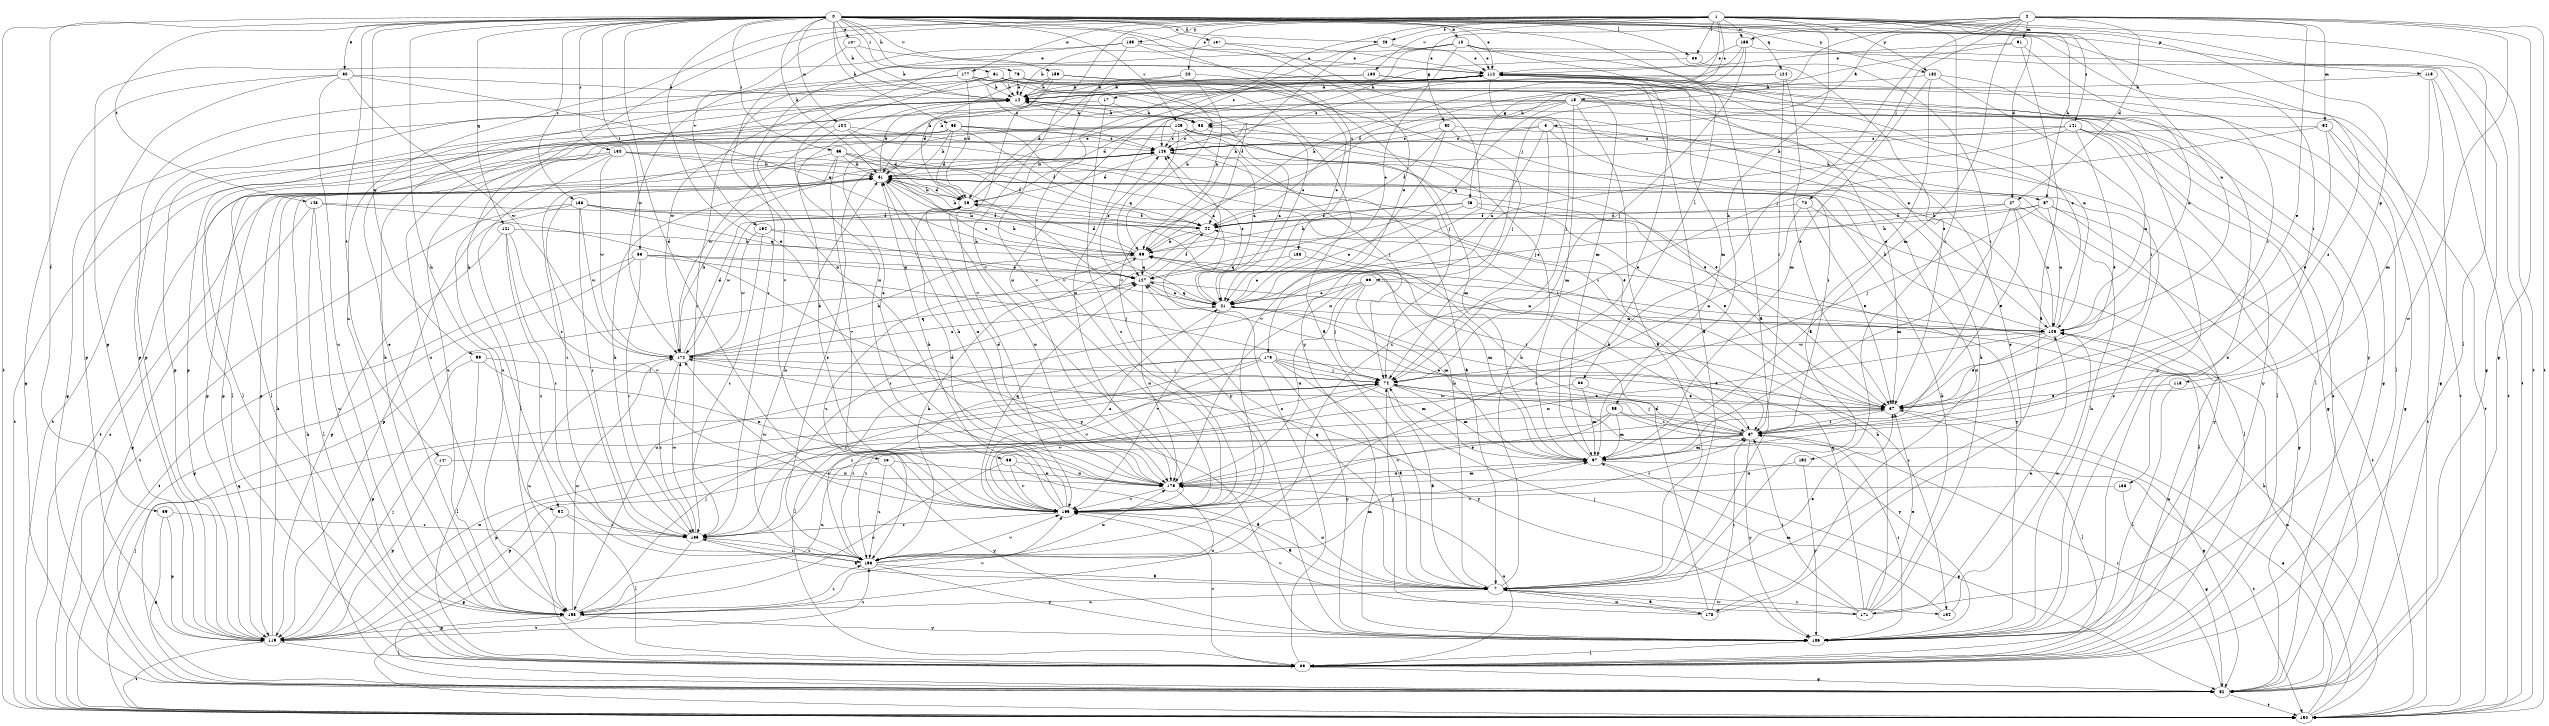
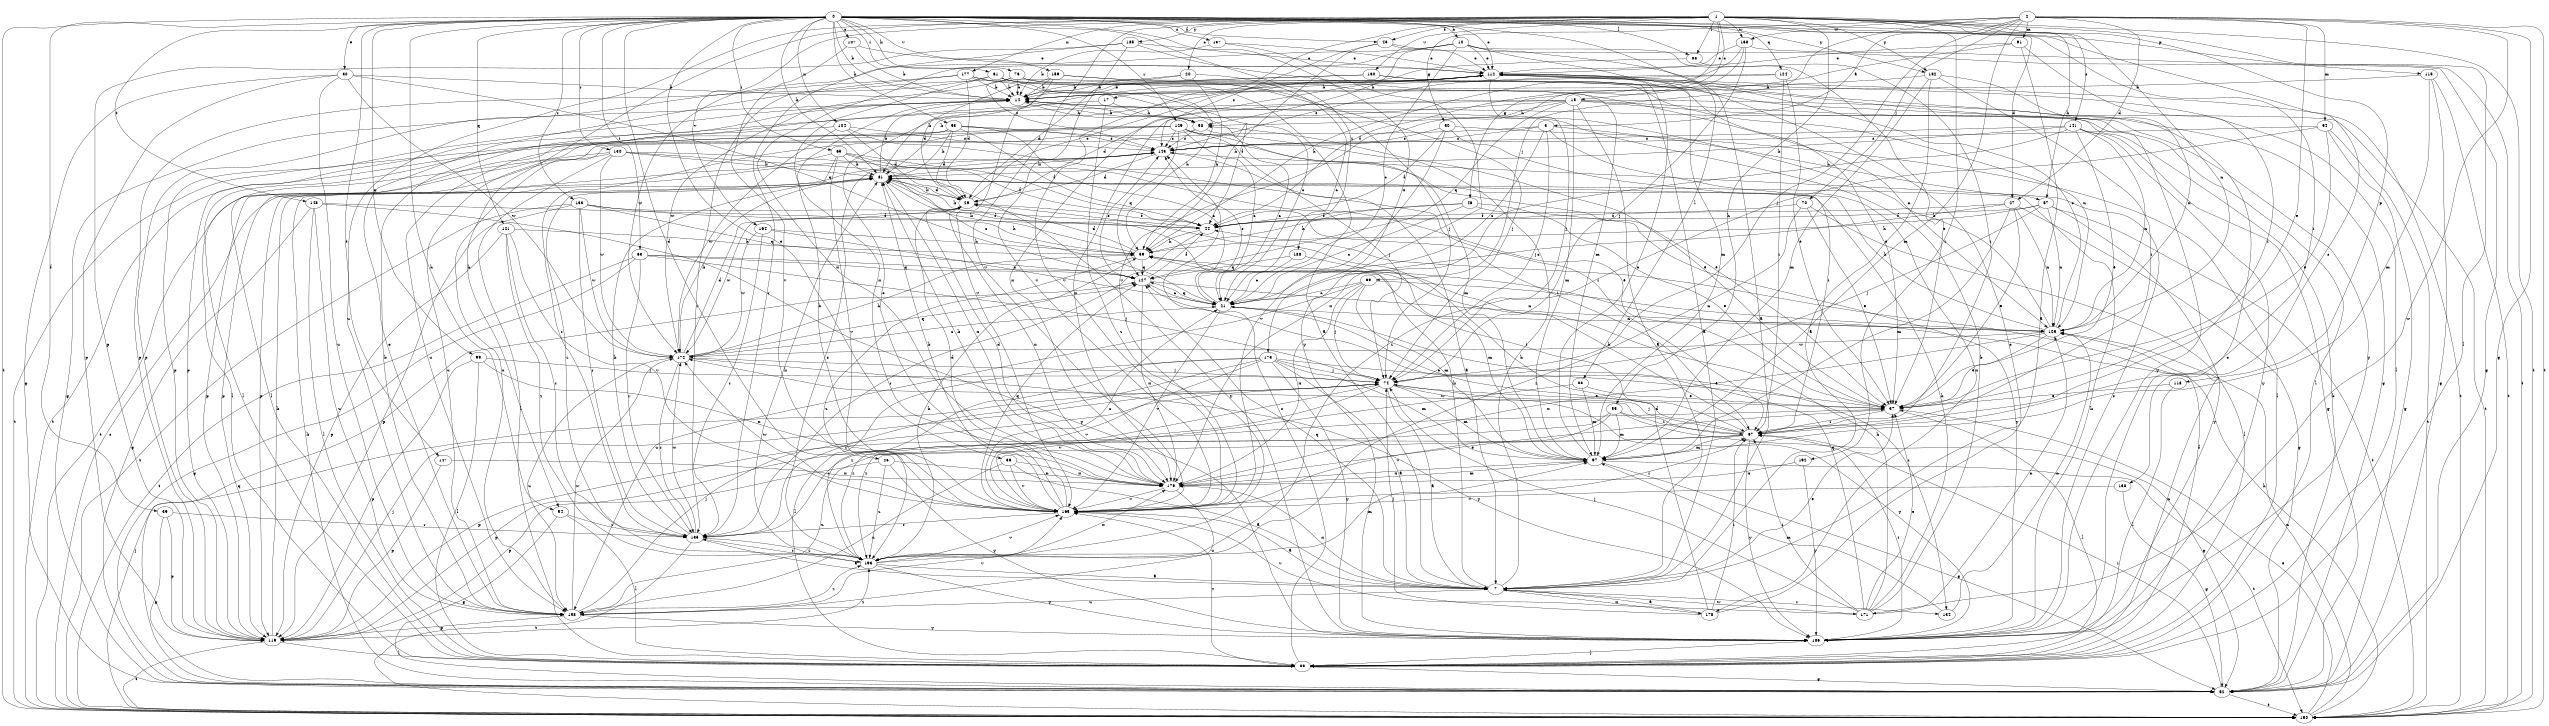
(480, 525) -> (480, 525)
(1469, 546) -> none
